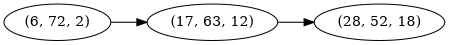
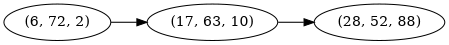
(212, 22) -> (212, 22)
(379, 22) -> (379, 22)
